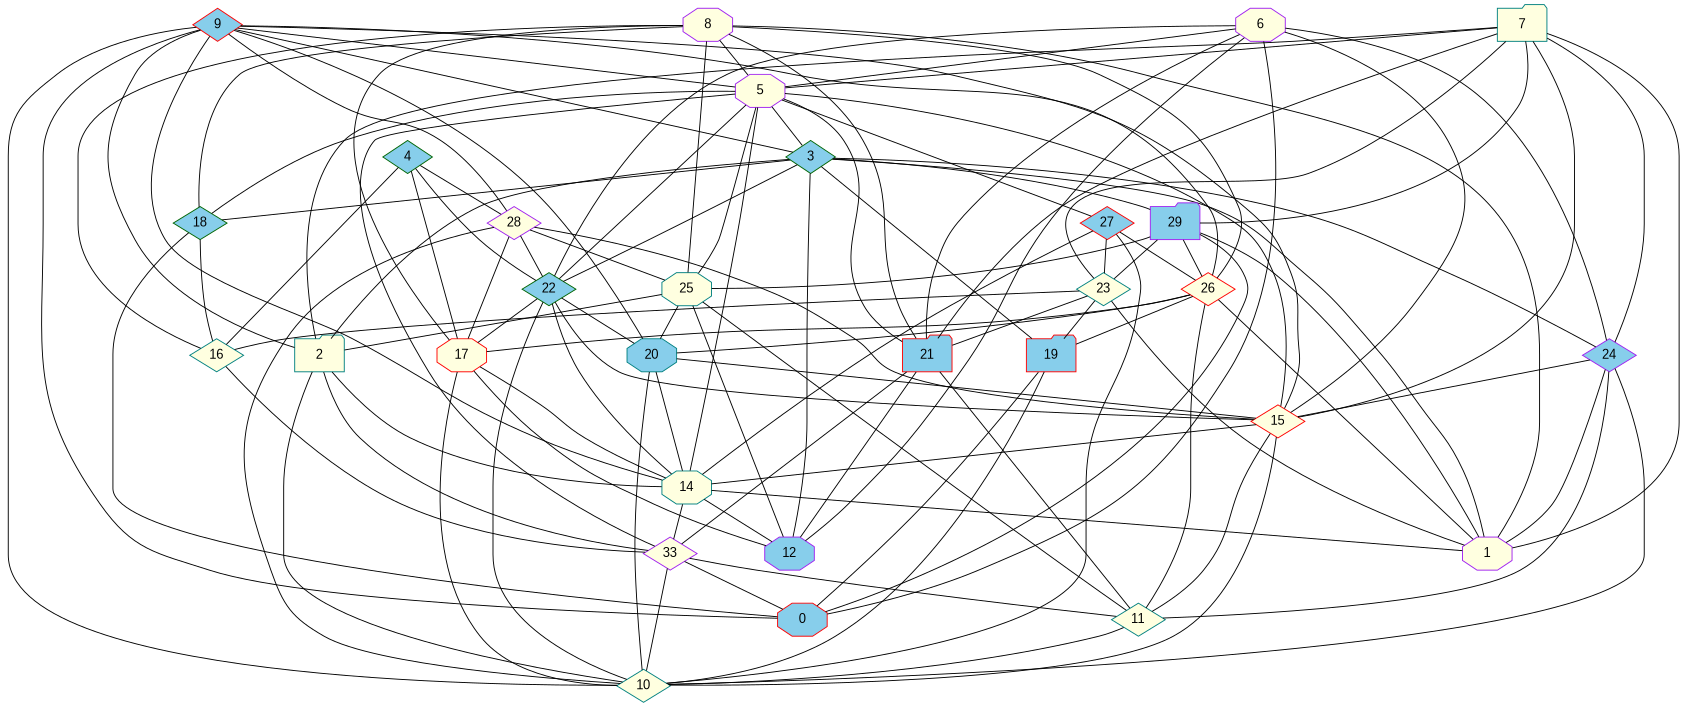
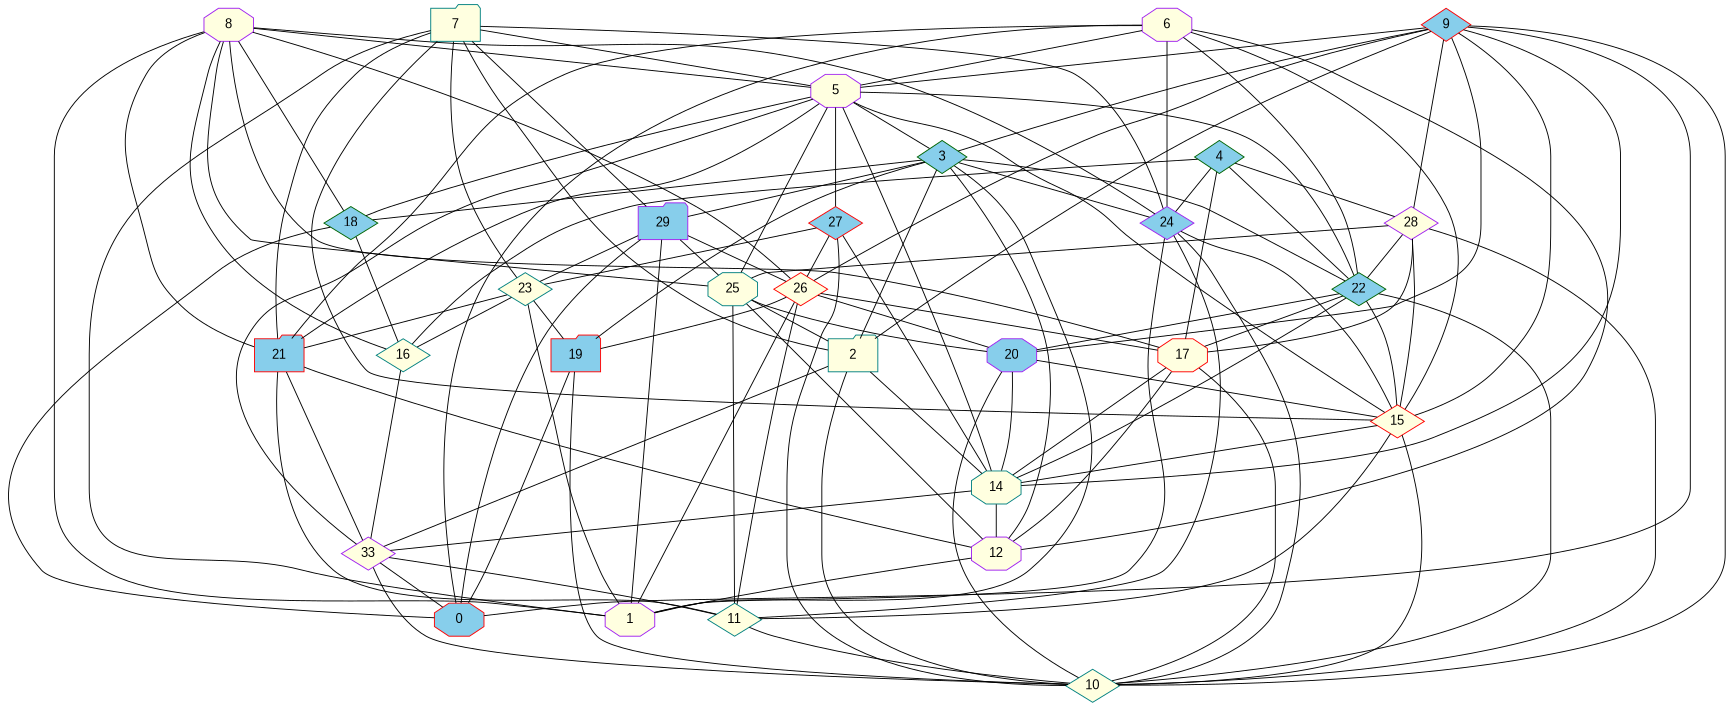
none -> (745, 50)
none -> (1193, 190)
(652, 355) -> (1012, 355)
(1068, 519) -> (813, 583)
(790, 554) -> (996, 554)
